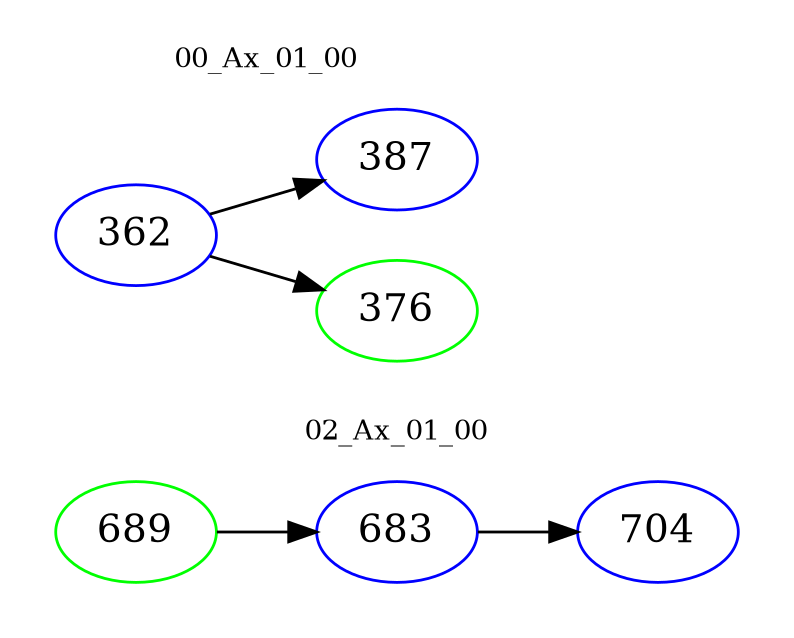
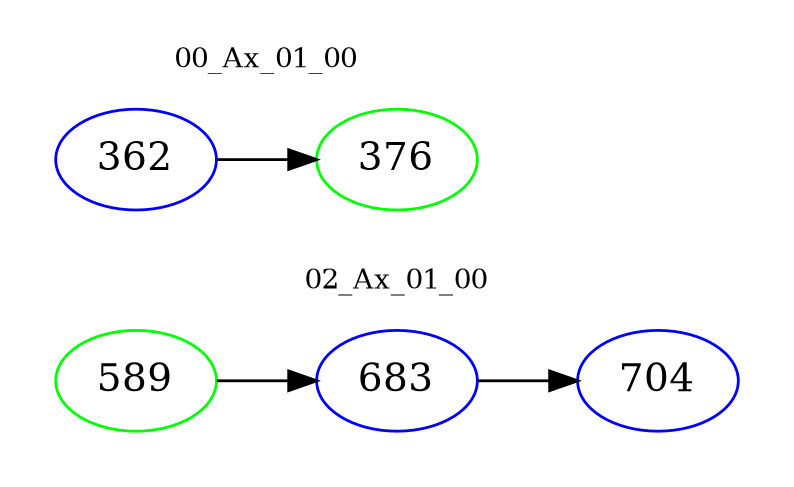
(397, 160) -> none
(136, 532) -> (136, 381)
